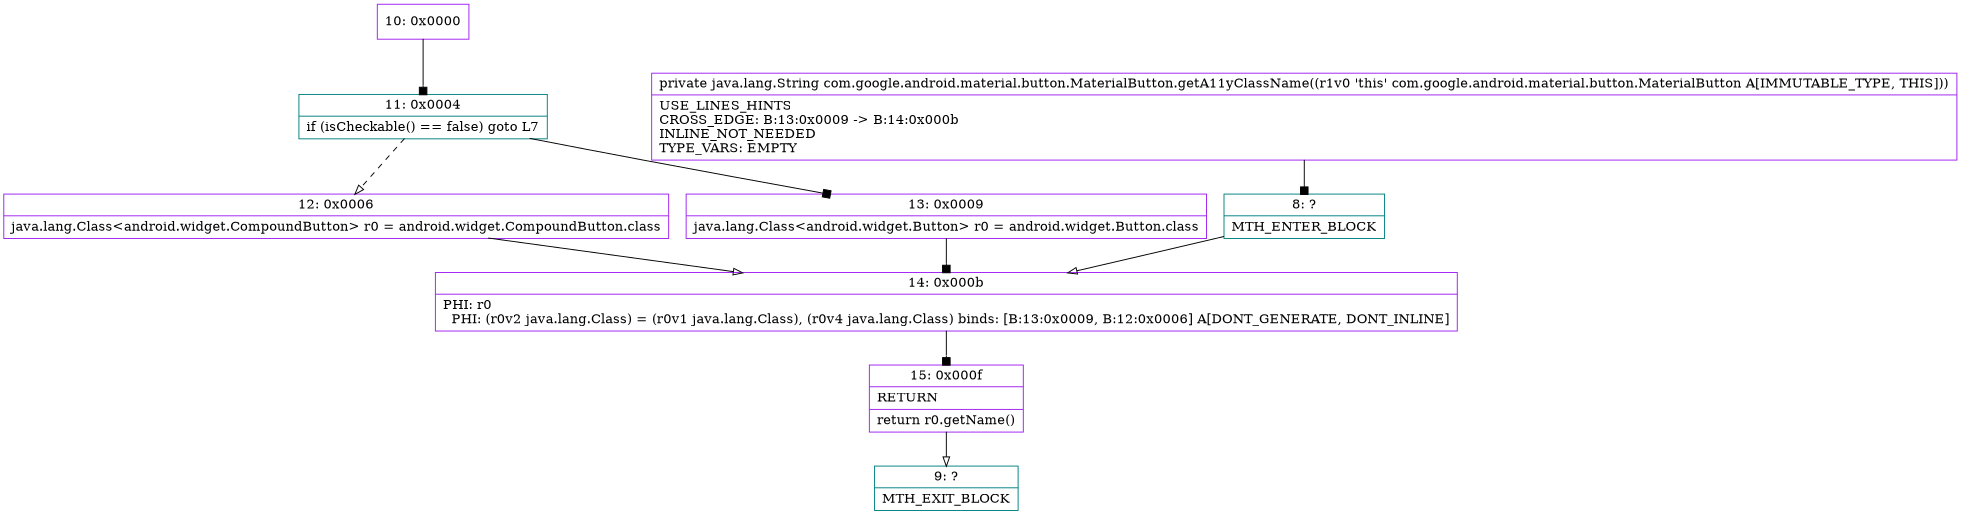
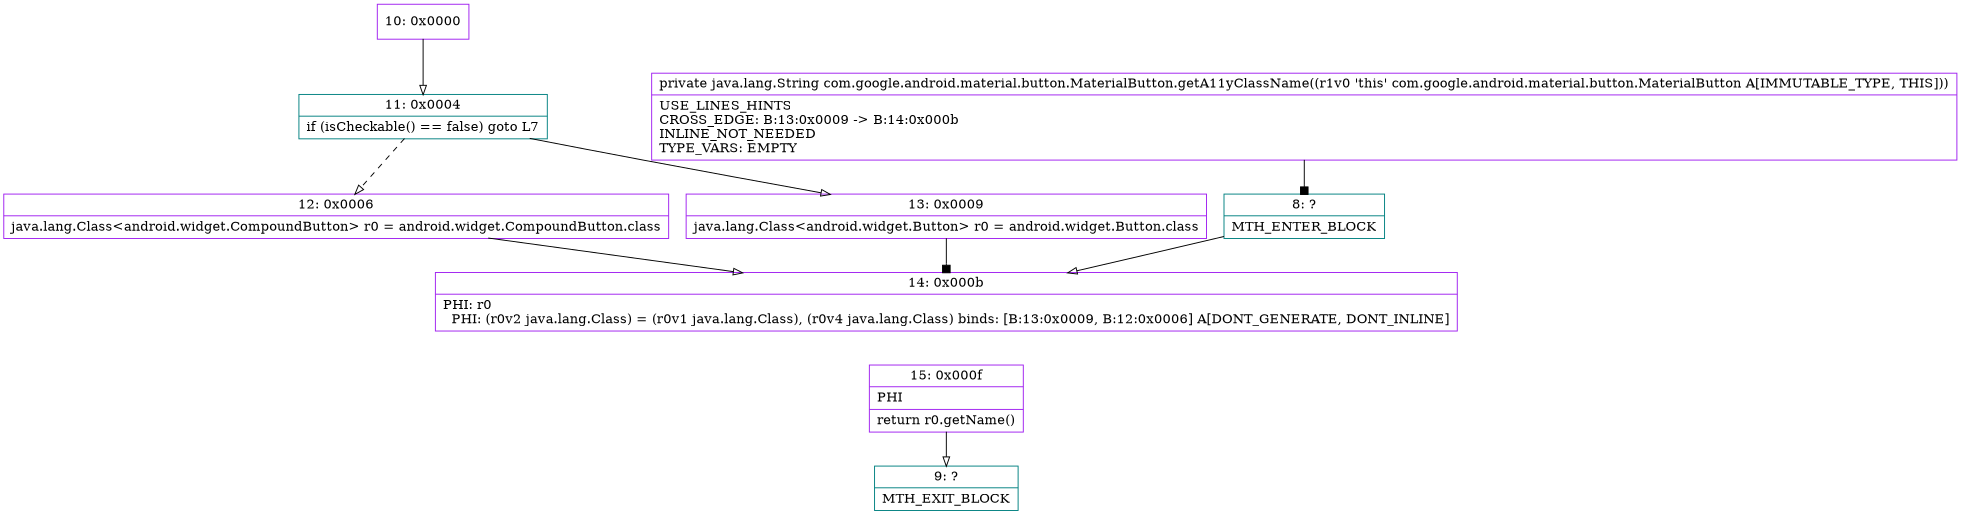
(423, 62) -> (423, 62)
(675, 166) -> (675, 166)
(946, 343) -> none
(908, 398) -> (890, 398)
